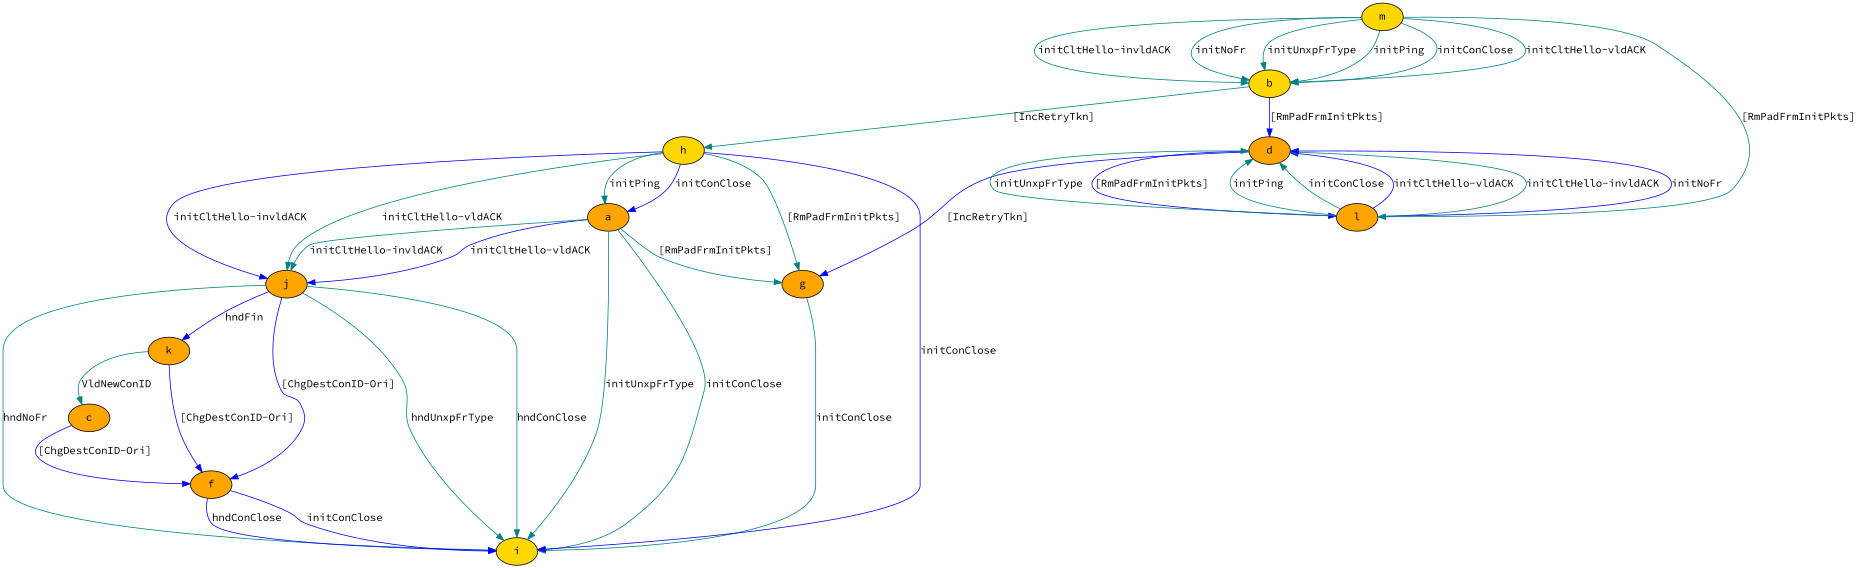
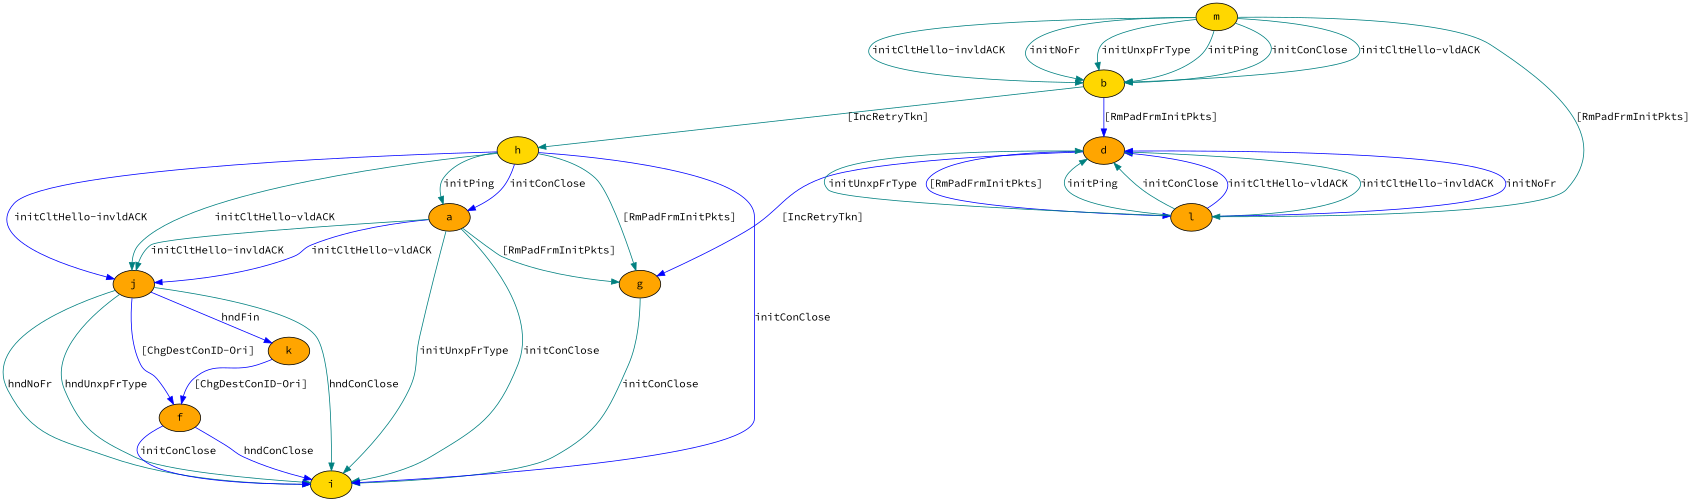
(89, 418) -> none
